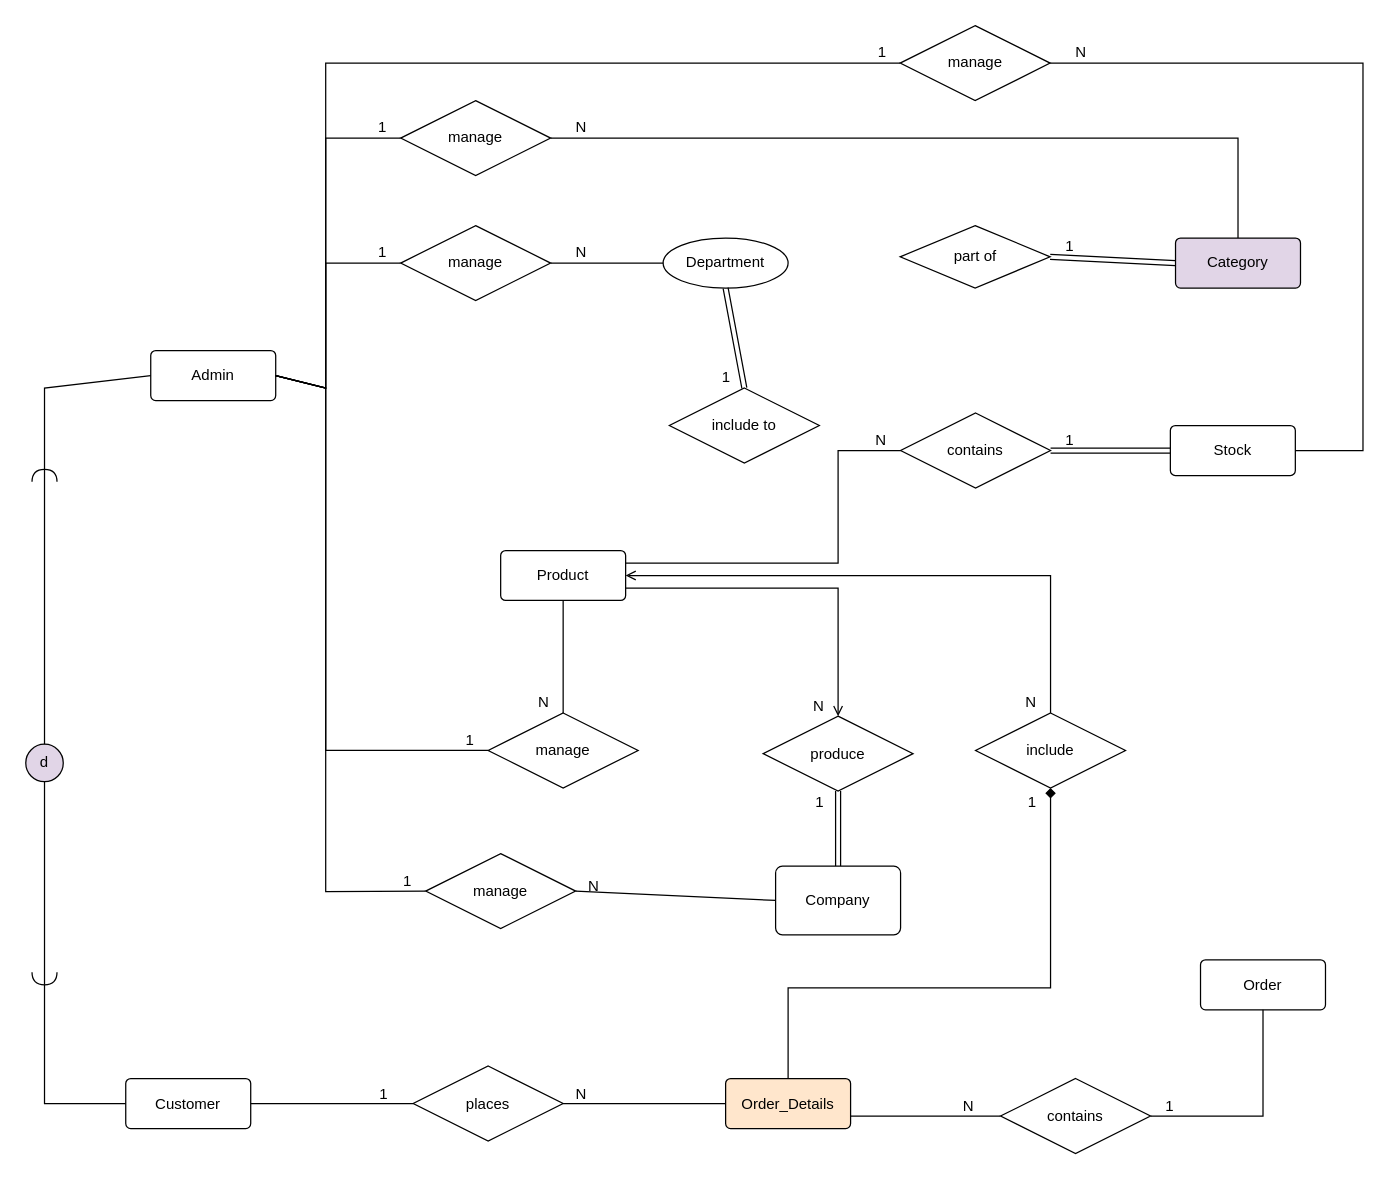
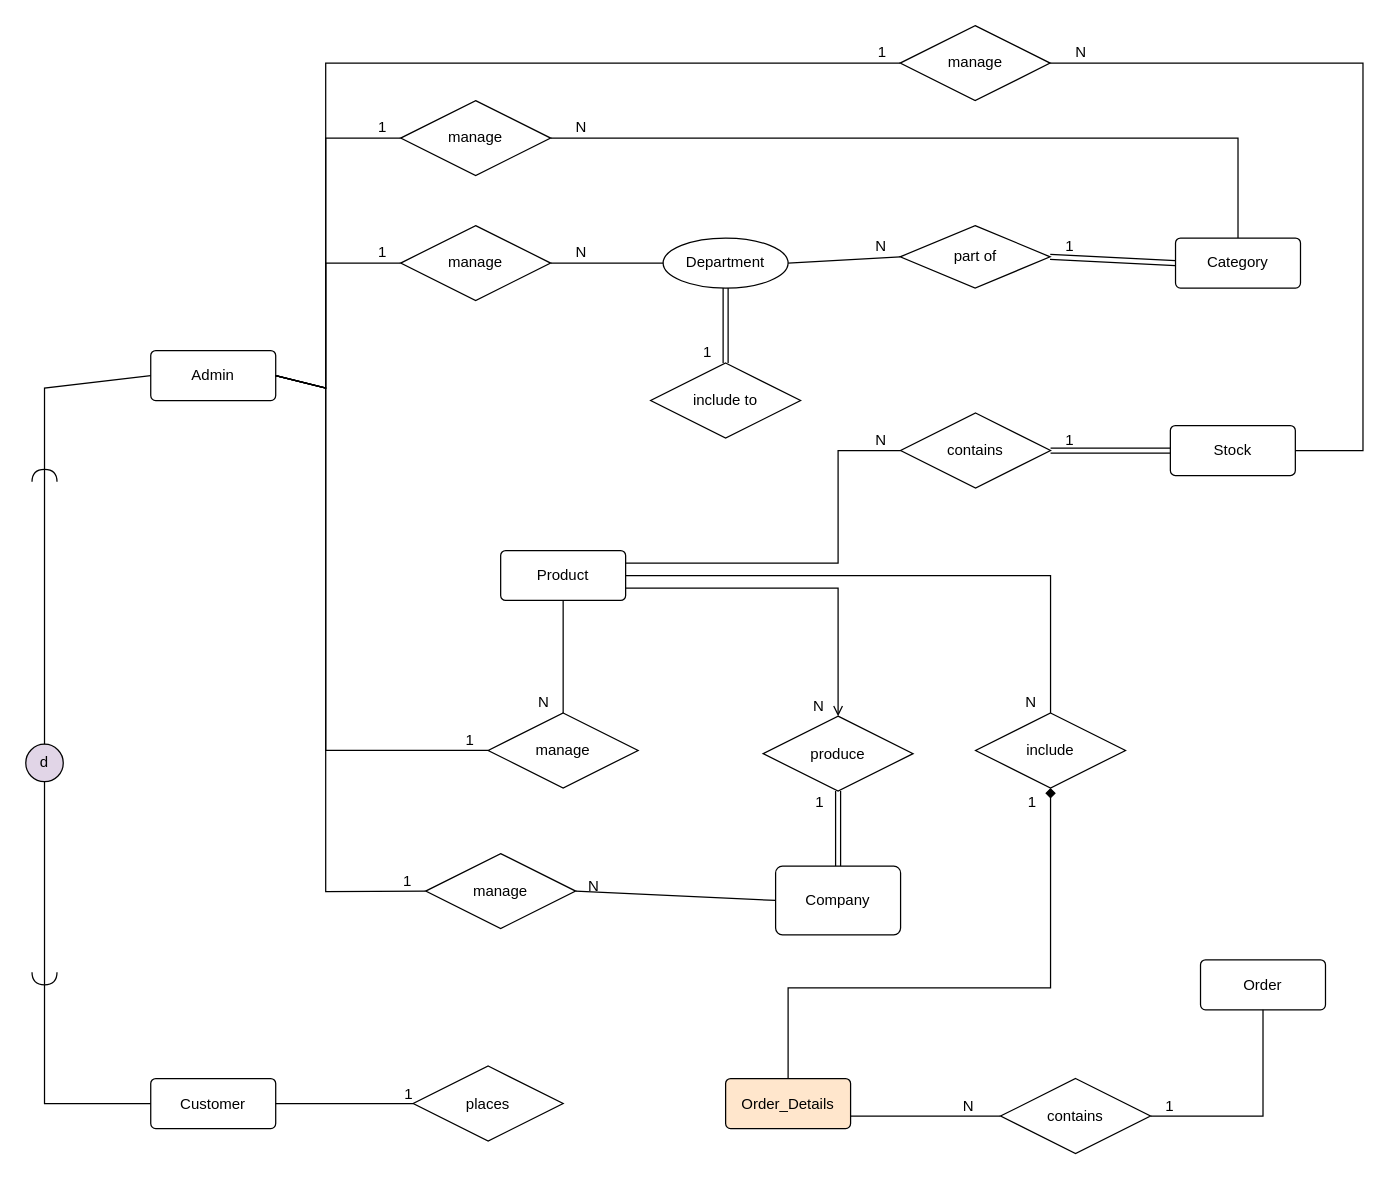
none -> (844, 260)
(1238, 263) -> (1238, 263)
(744, 426) -> (726, 401)
(632, 576) -> (631, 576)
(188, 1104) -> (213, 1104)
(644, 1104) -> none
